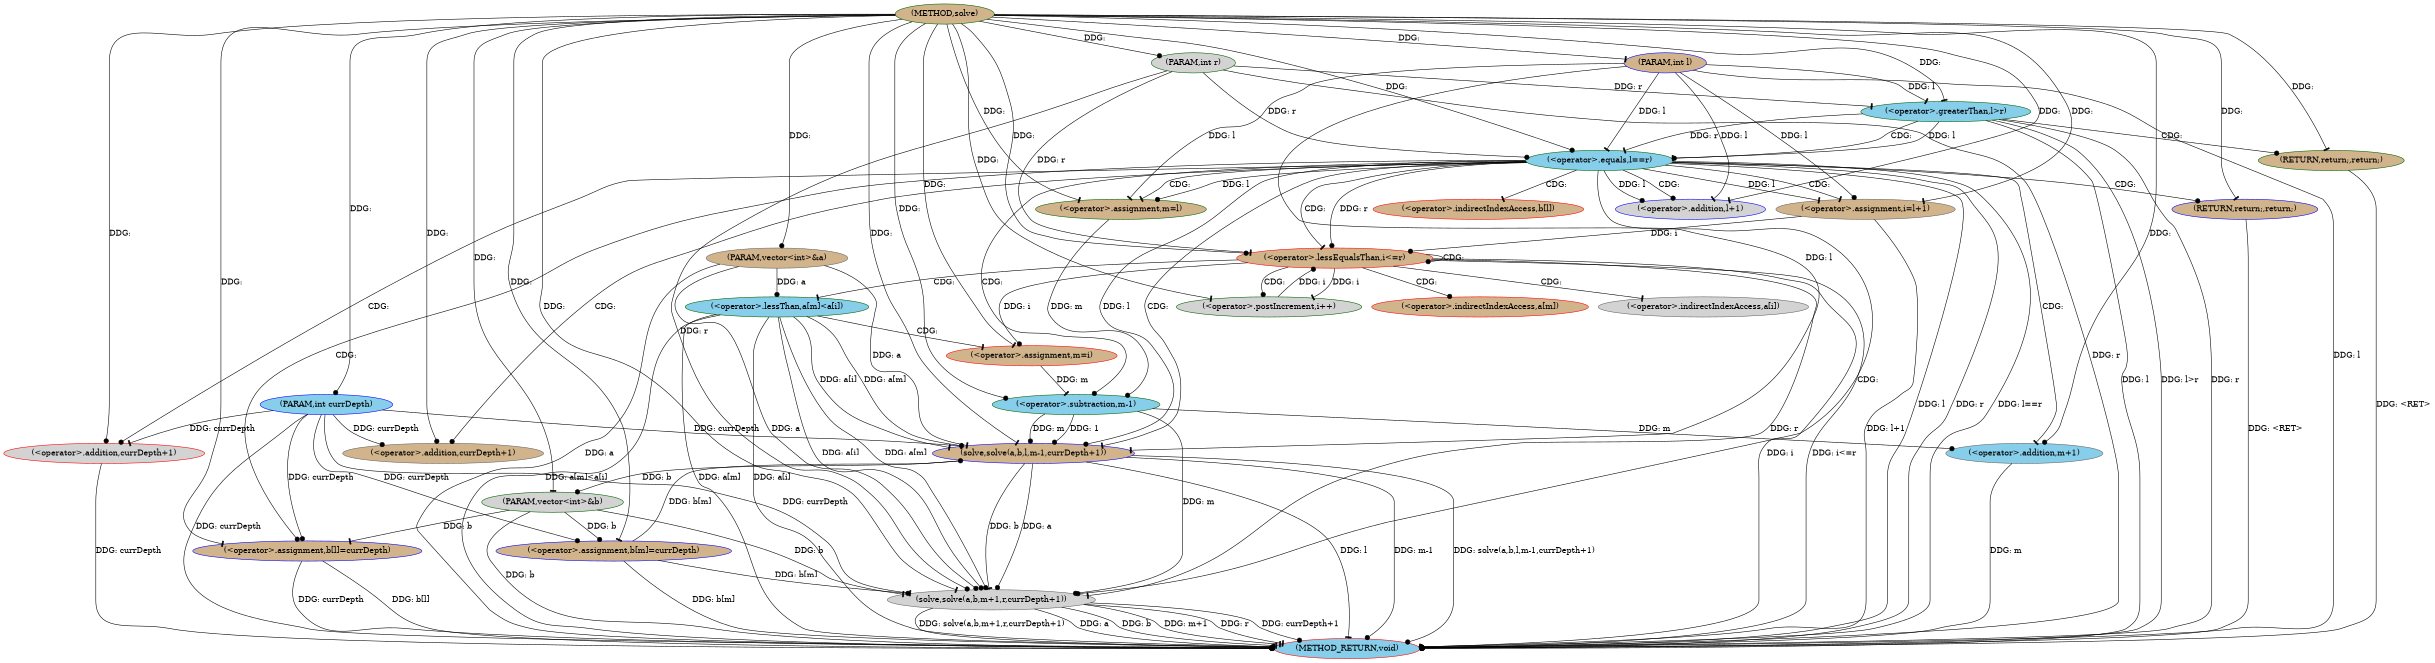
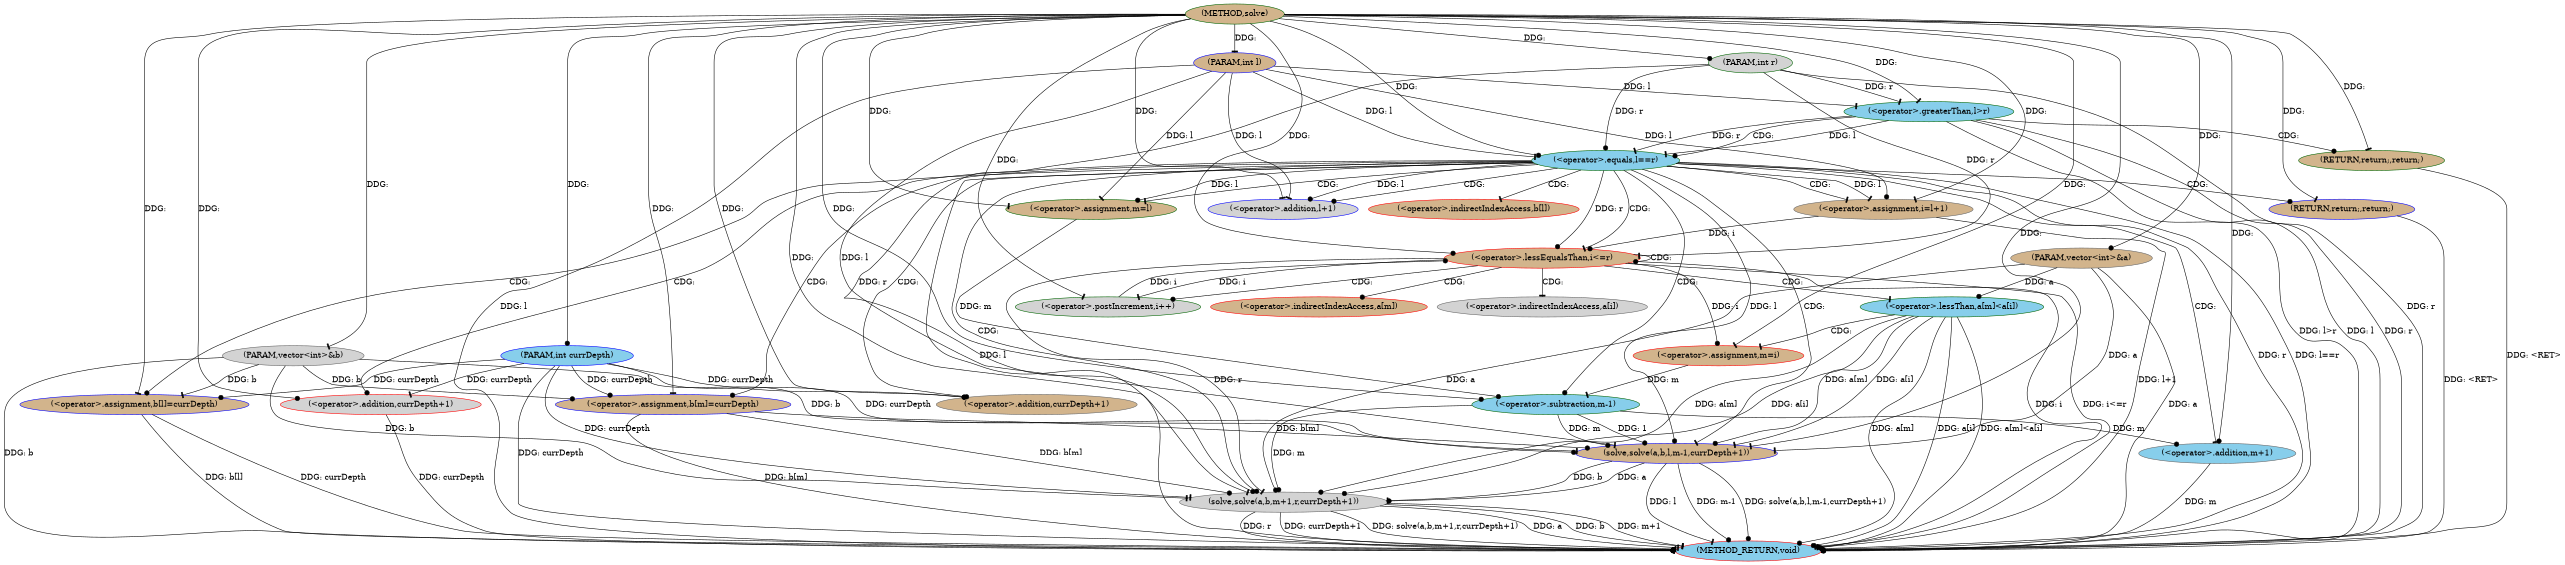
none -> (944, 182)
(683, 469) -> (807, 411)
(553, 502) -> (293, 356)
